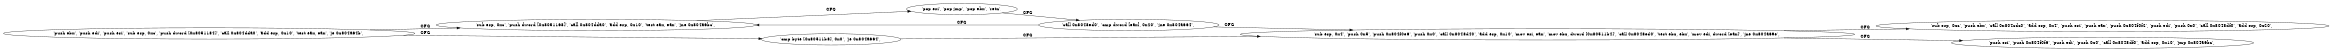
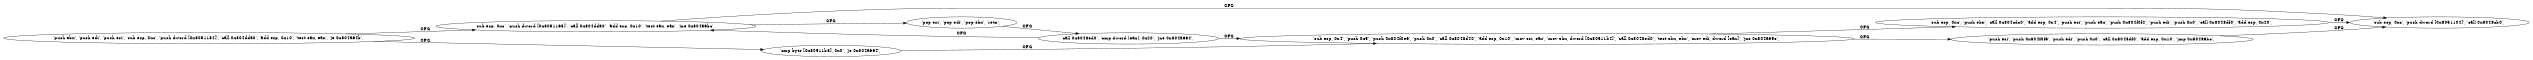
(962, 9) -> (962, 22)
none -> (2440, 22)
